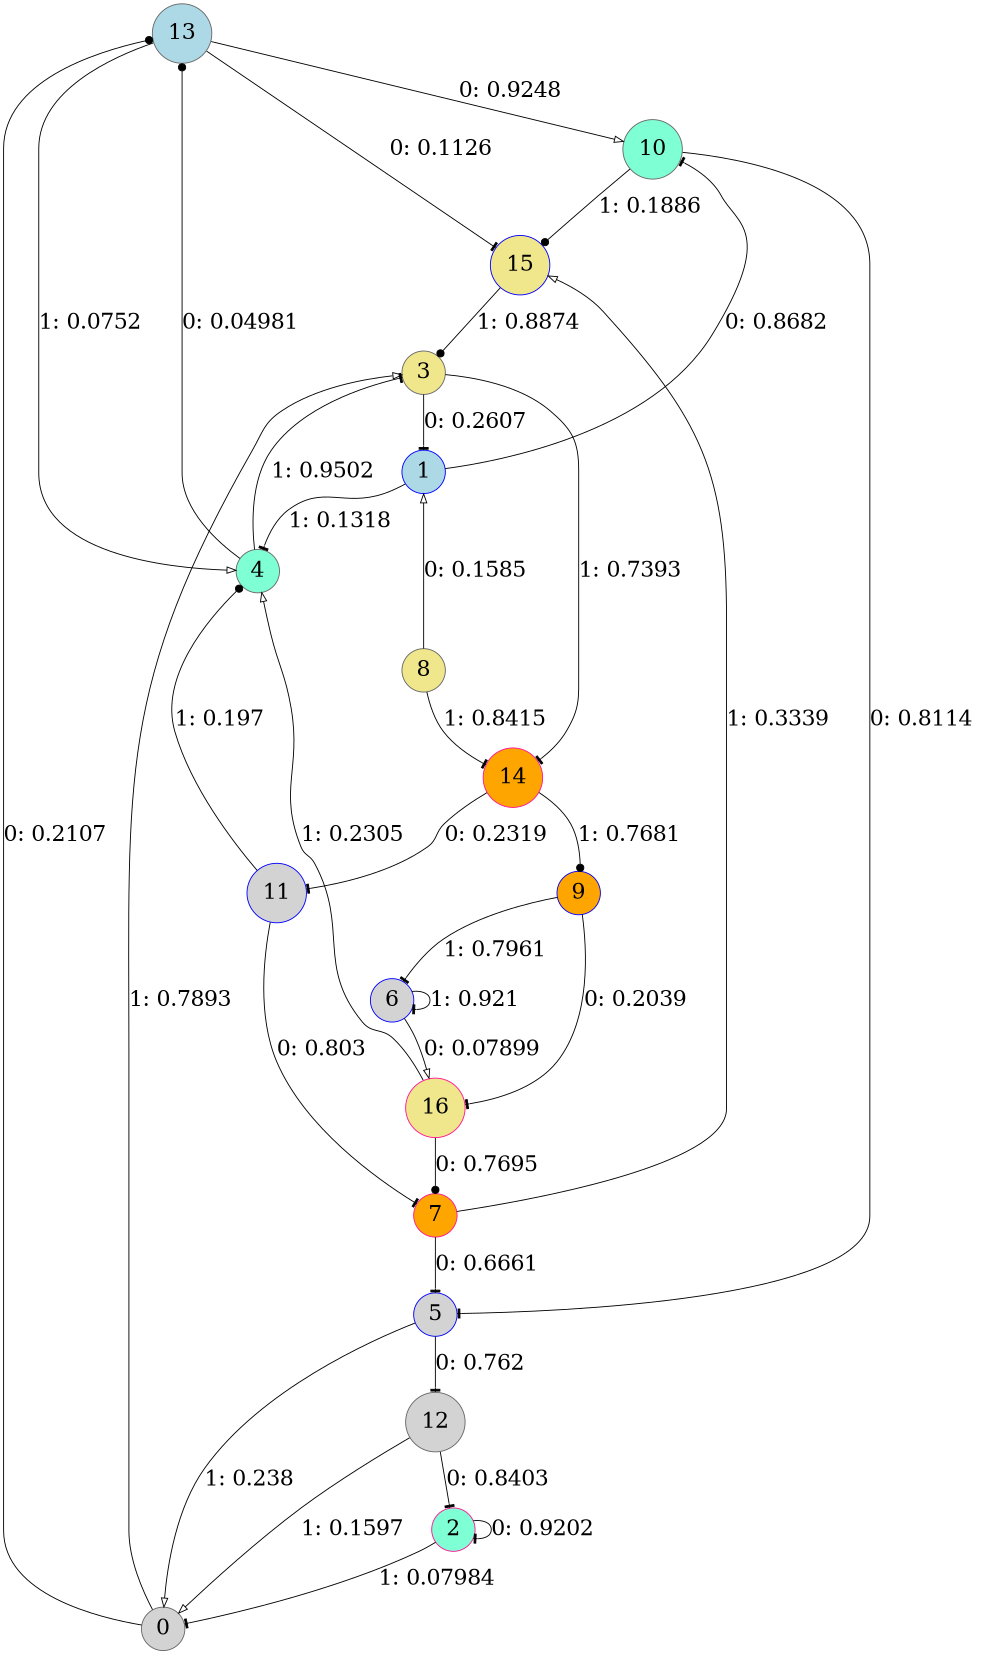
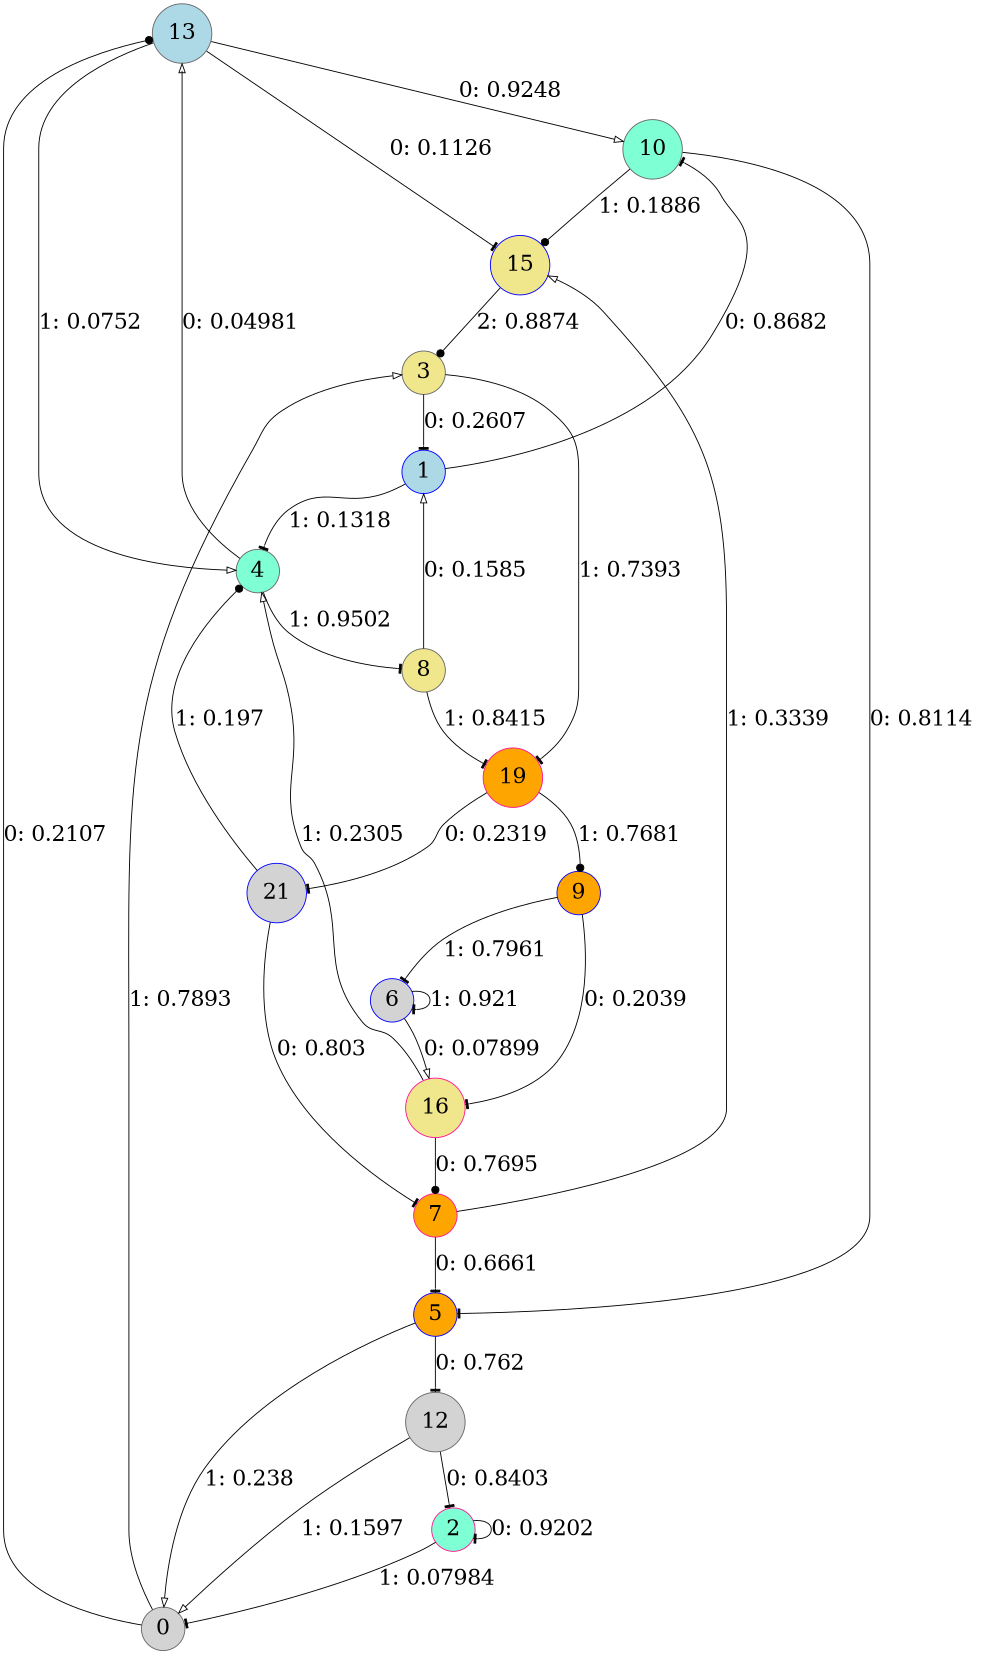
(538, 323) -> (538, 323)
(182, 325) -> (182, 325)
(286, 433) -> (318, 650)
(513, 778) -> (513, 778)
(277, 893) -> (277, 893)
(435, 1315) -> (435, 1315)
